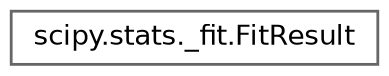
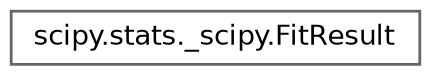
(195, 38) -> (215, 38)
